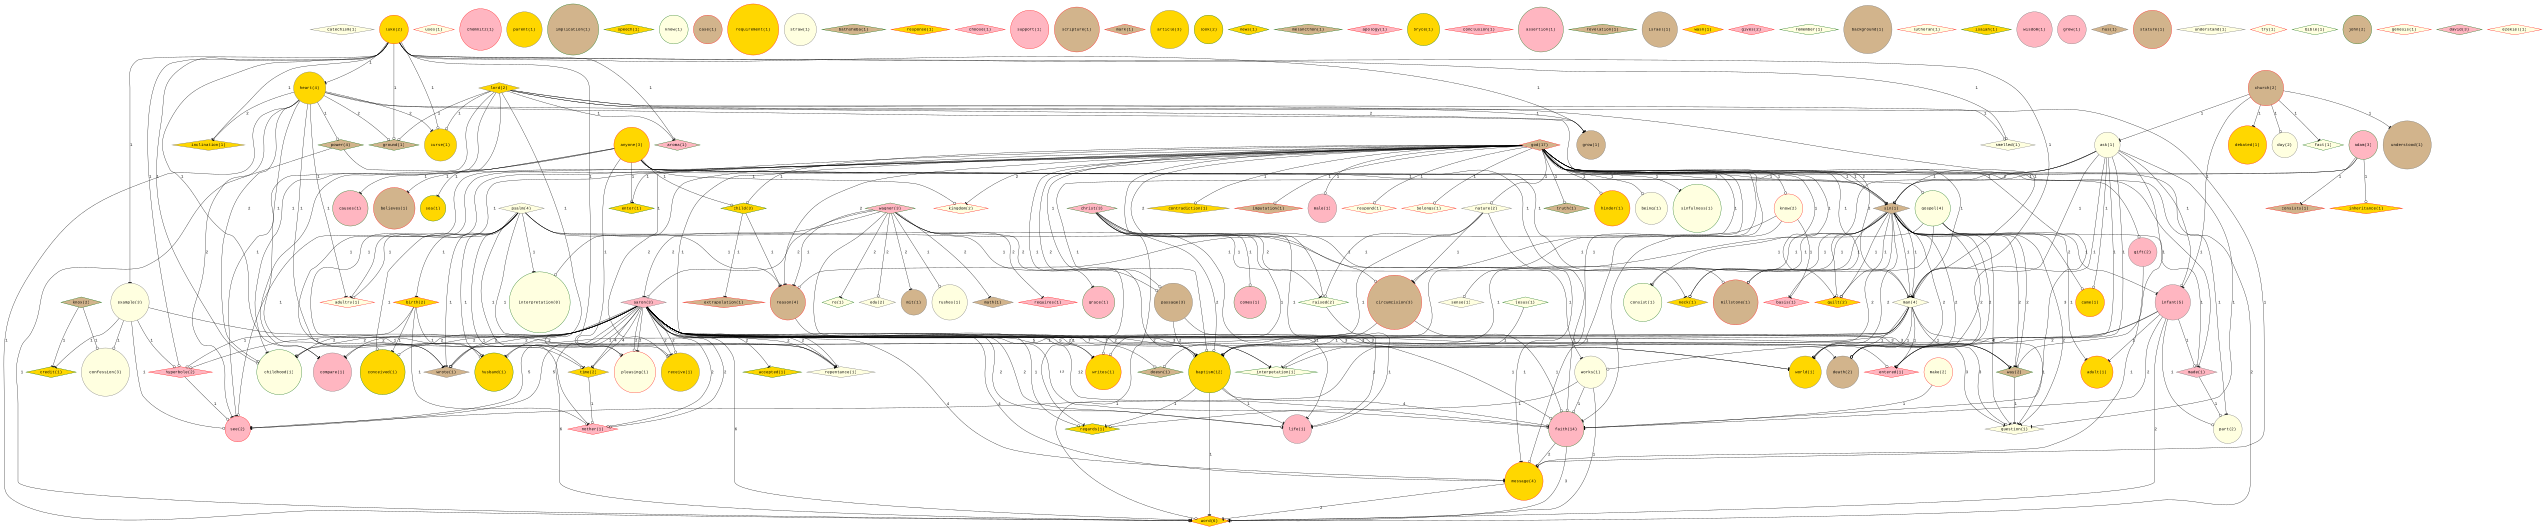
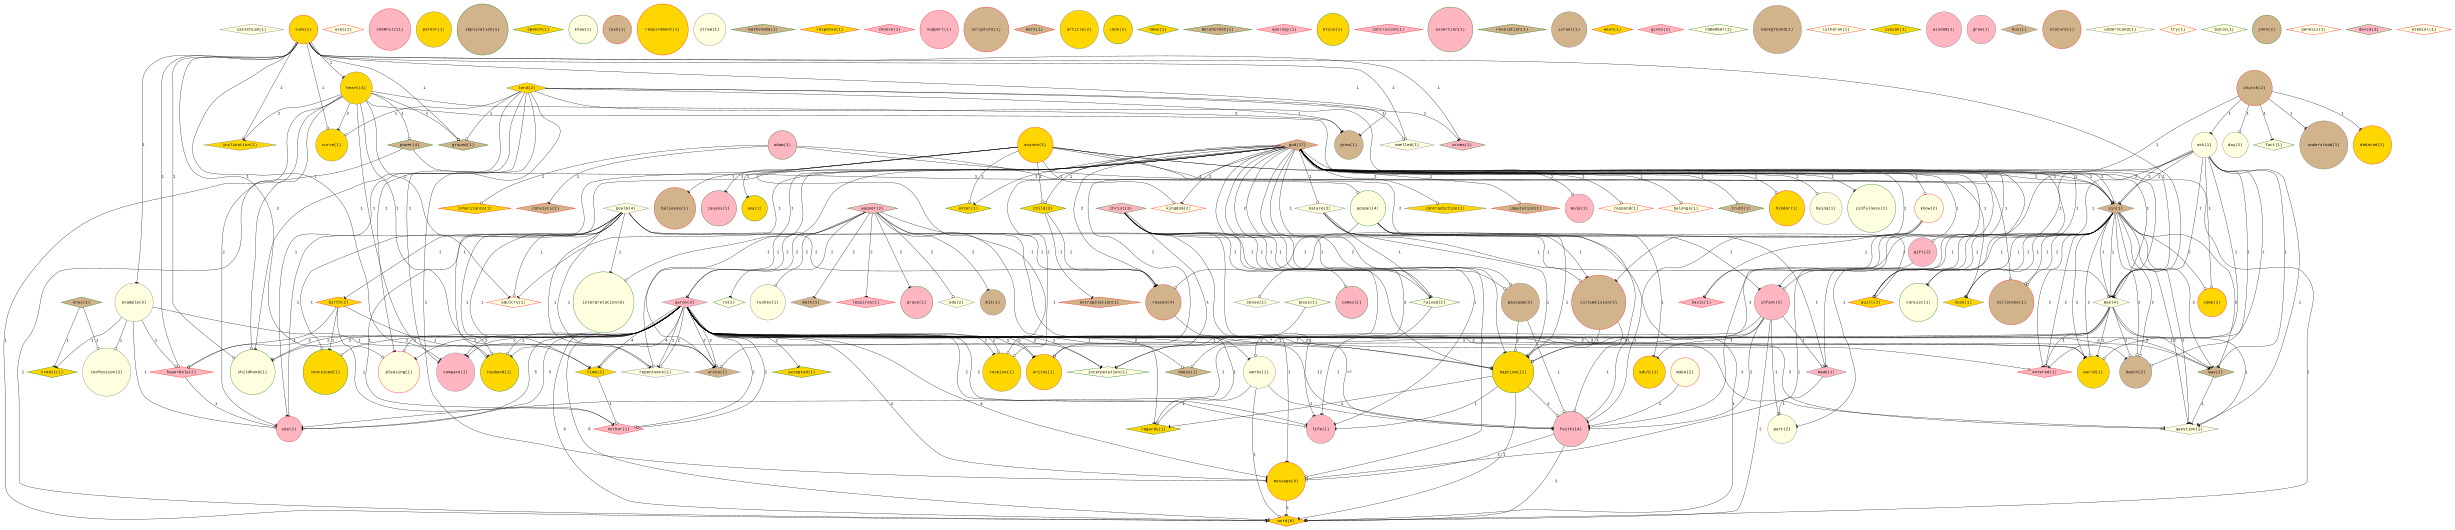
(1811, 177) -> (2057, 187)
(1108, 337) -> none
